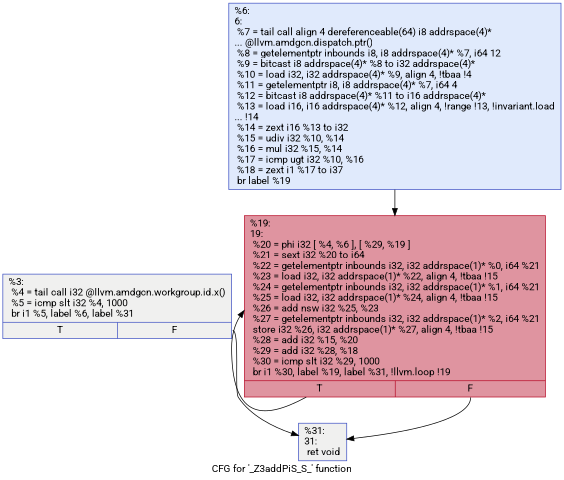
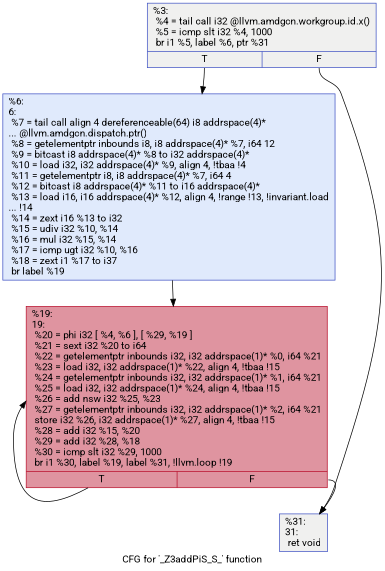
none -> (204, 77)
(72, 314) -> (211, 43)
